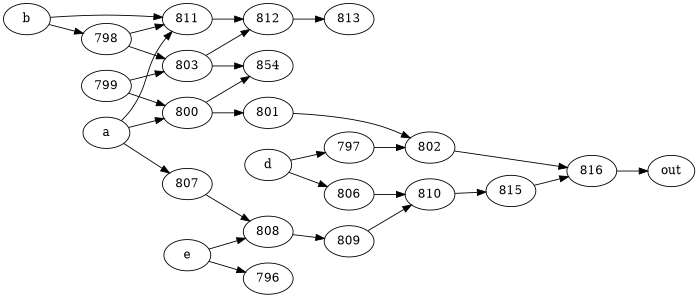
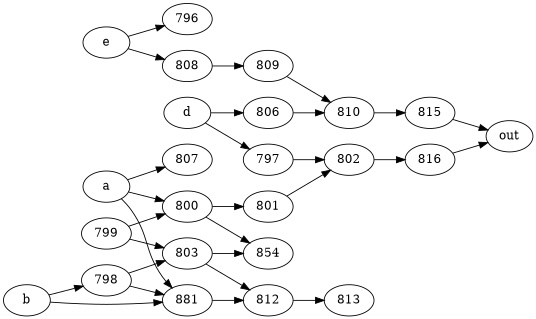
(187, 19) -> (187, 300)
(547, 182) -> (466, 123)
(224, 206) -> none
